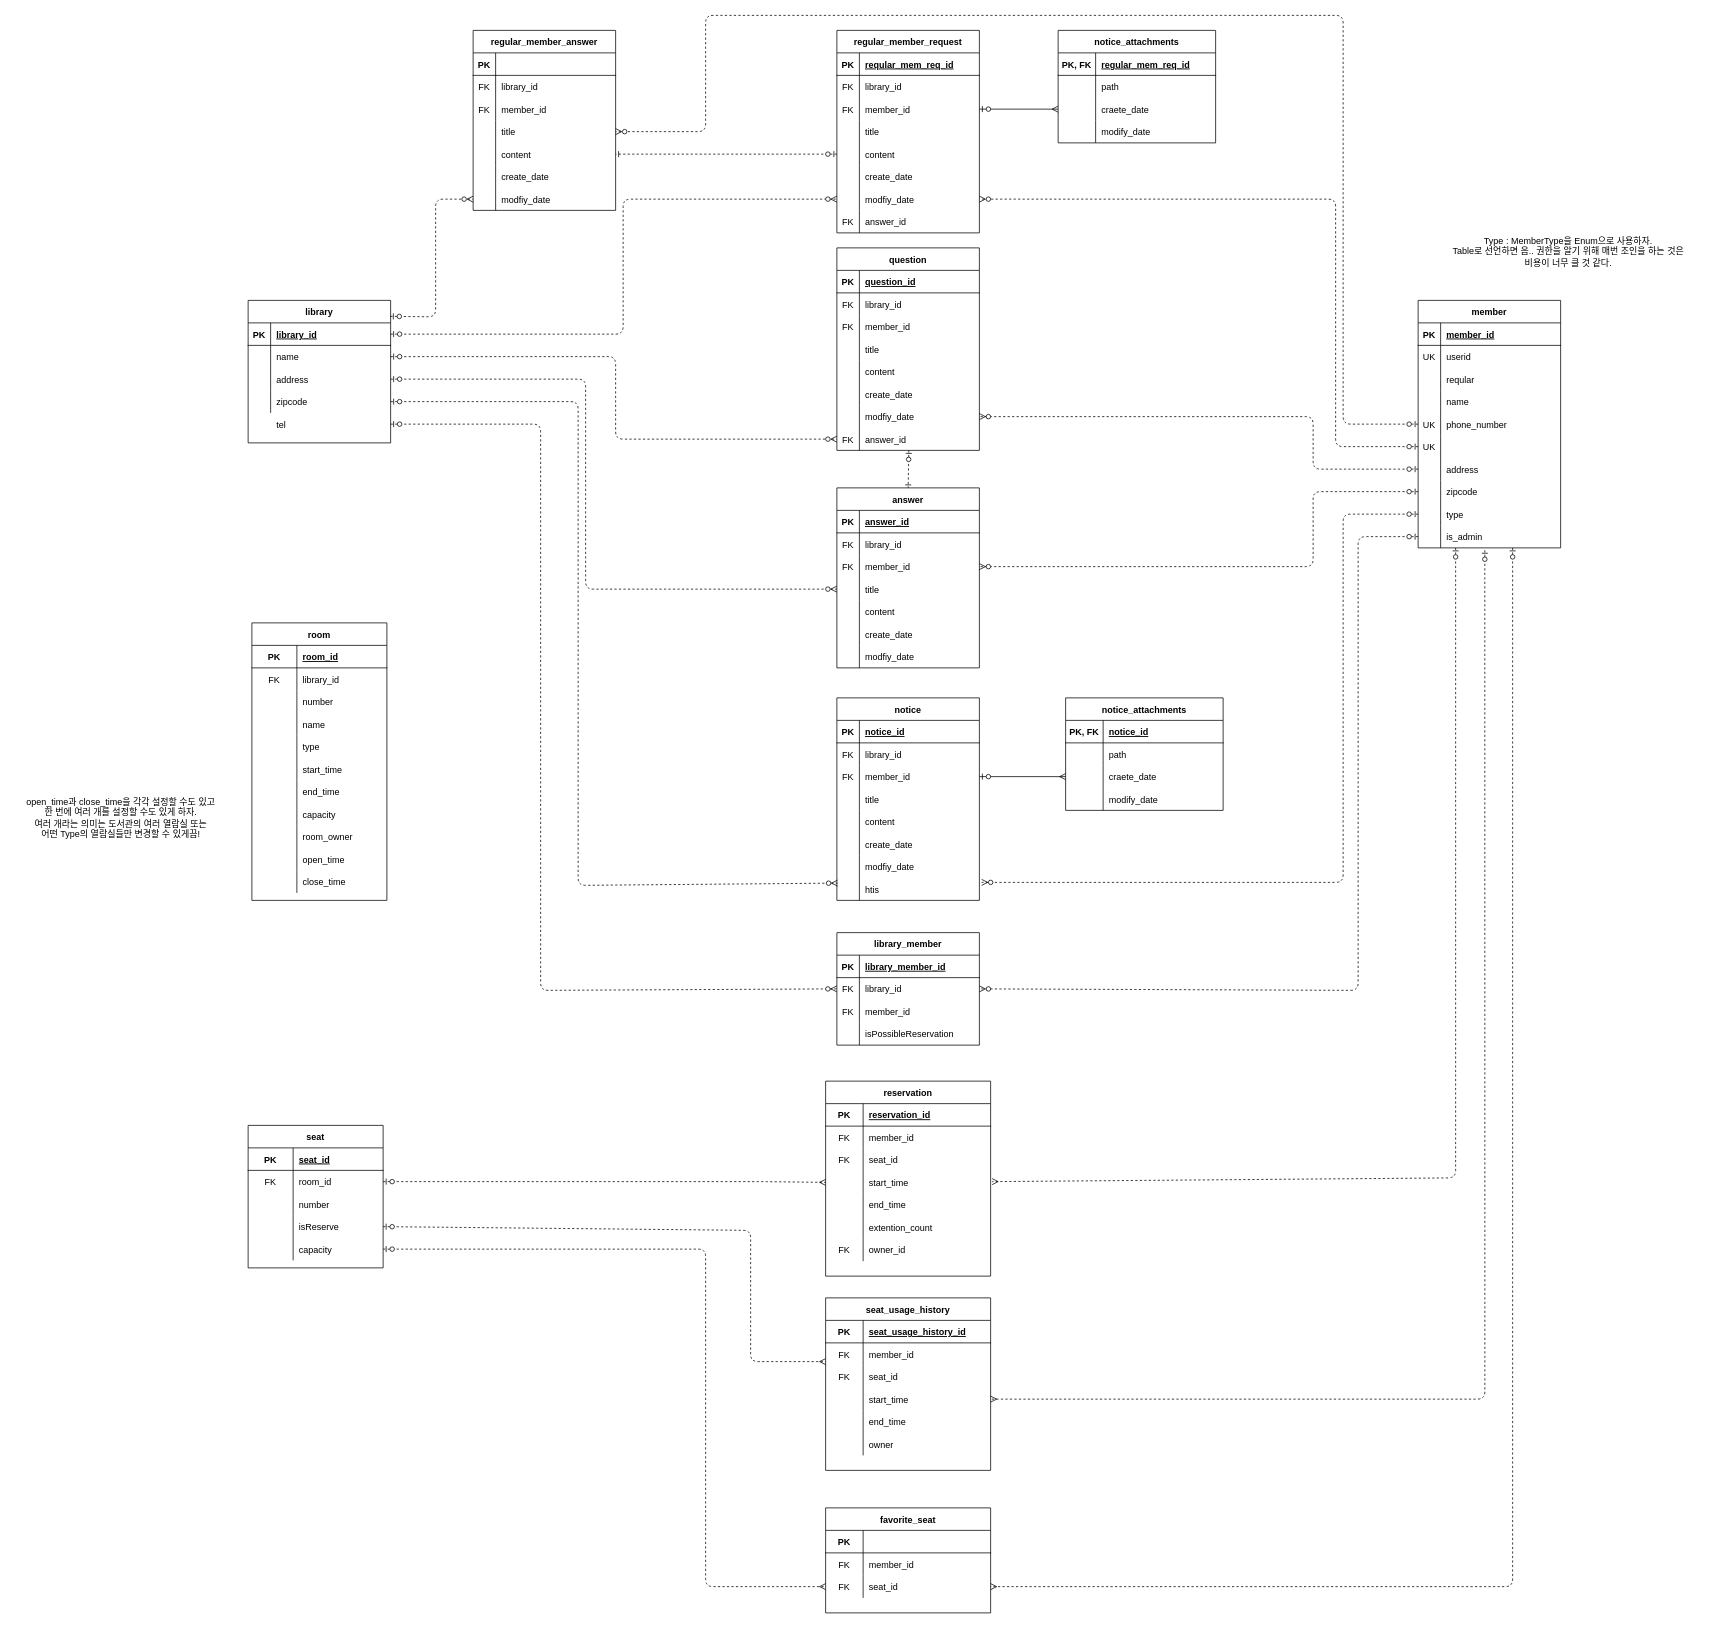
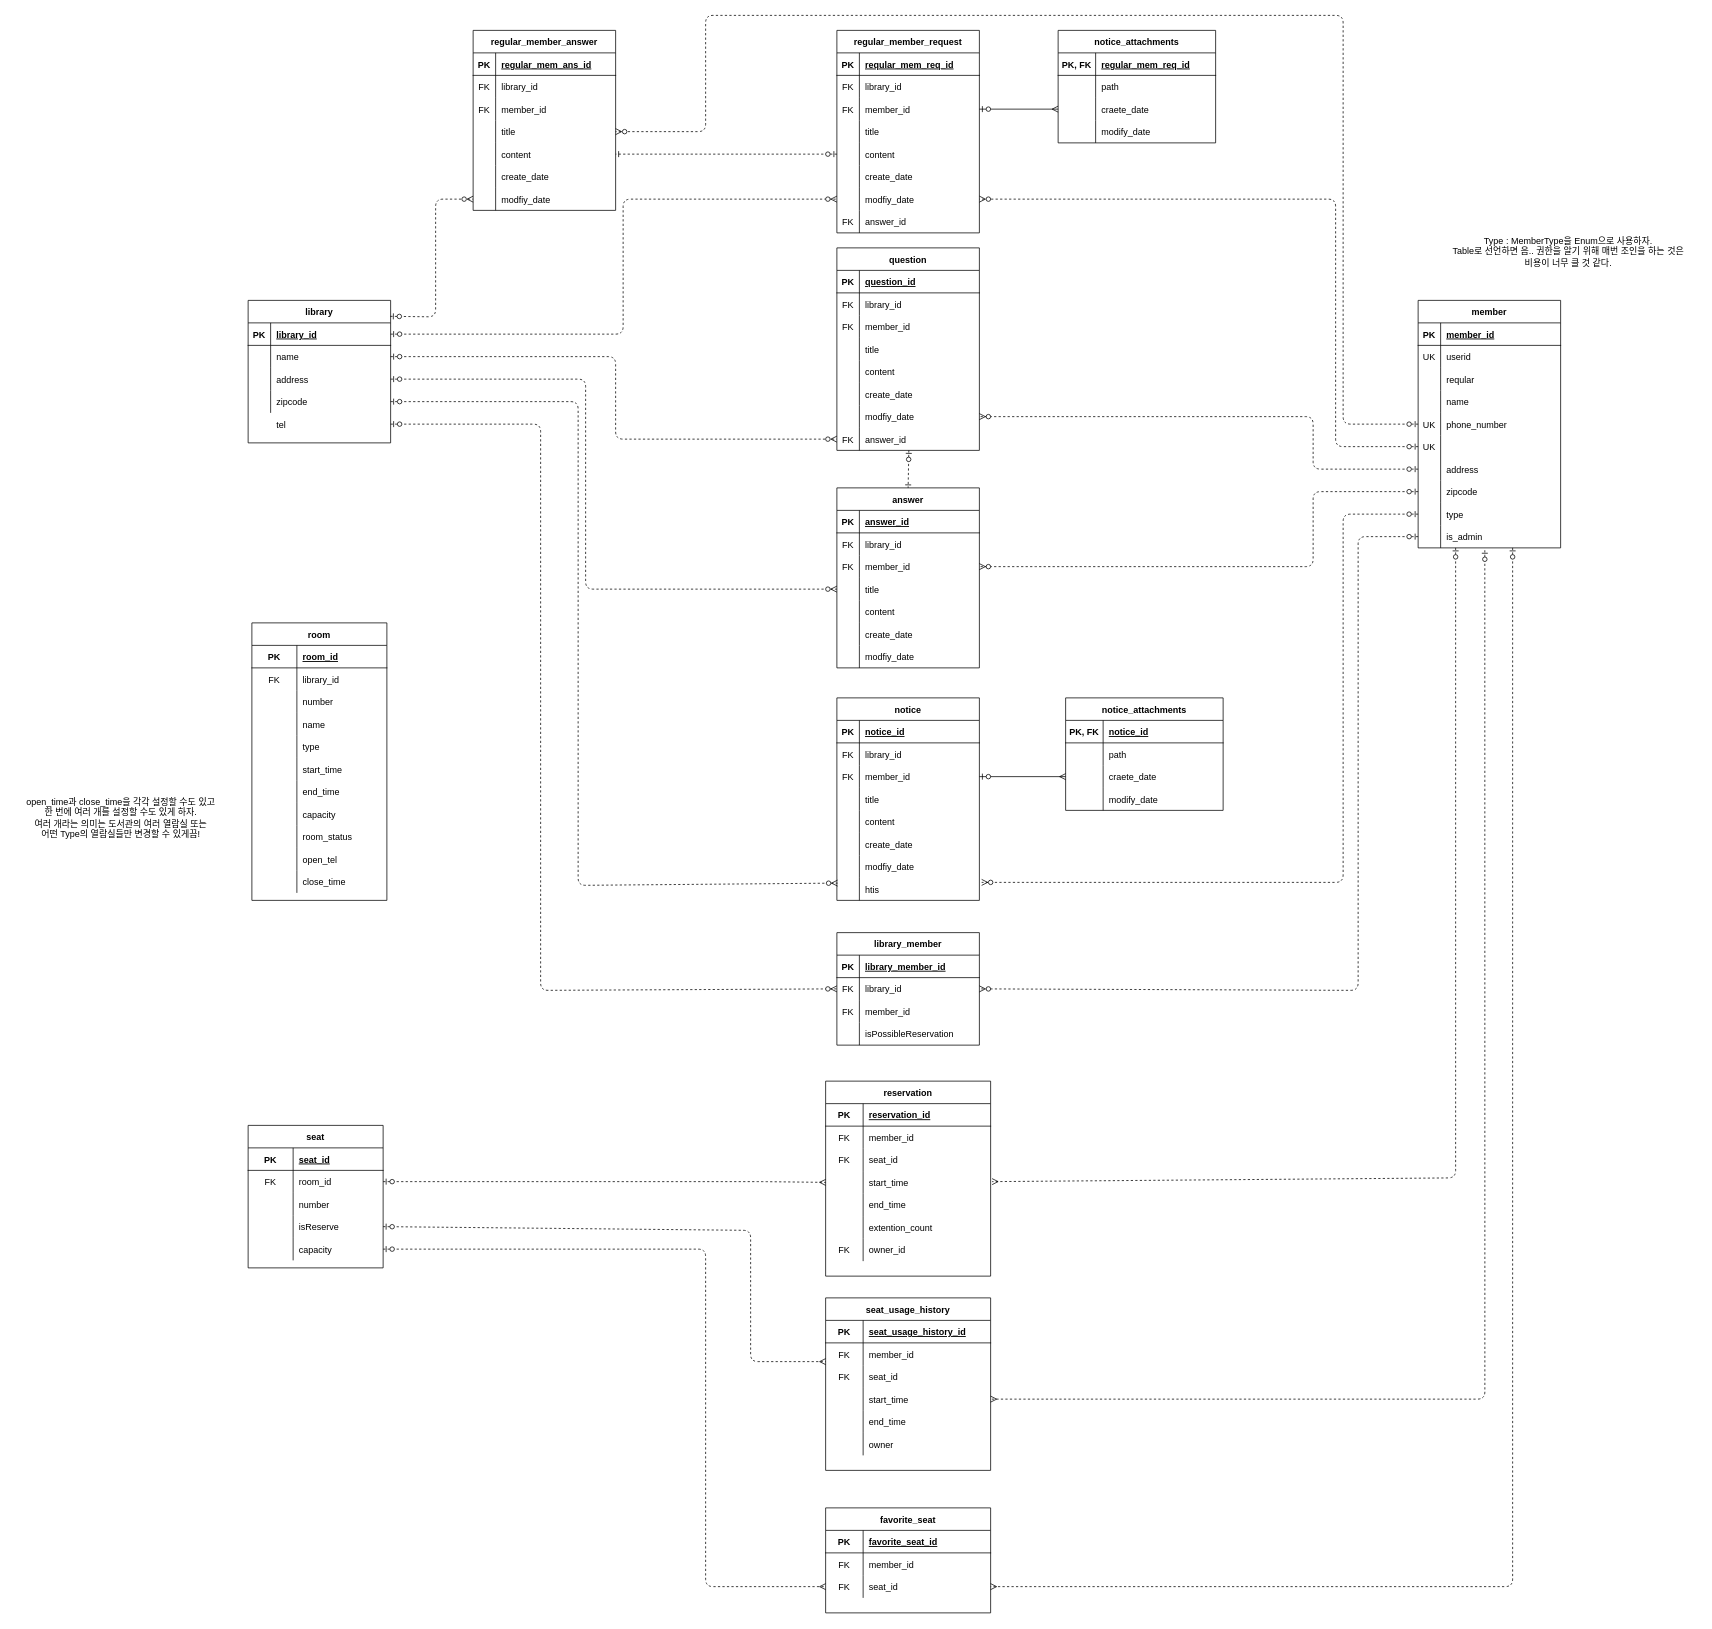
none -> (555, 64)
(327, 837) -> (330, 837)
(324, 860) -> (321, 860)
none -> (927, 1542)
